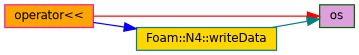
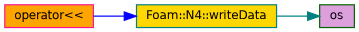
(200, 16) -> none
